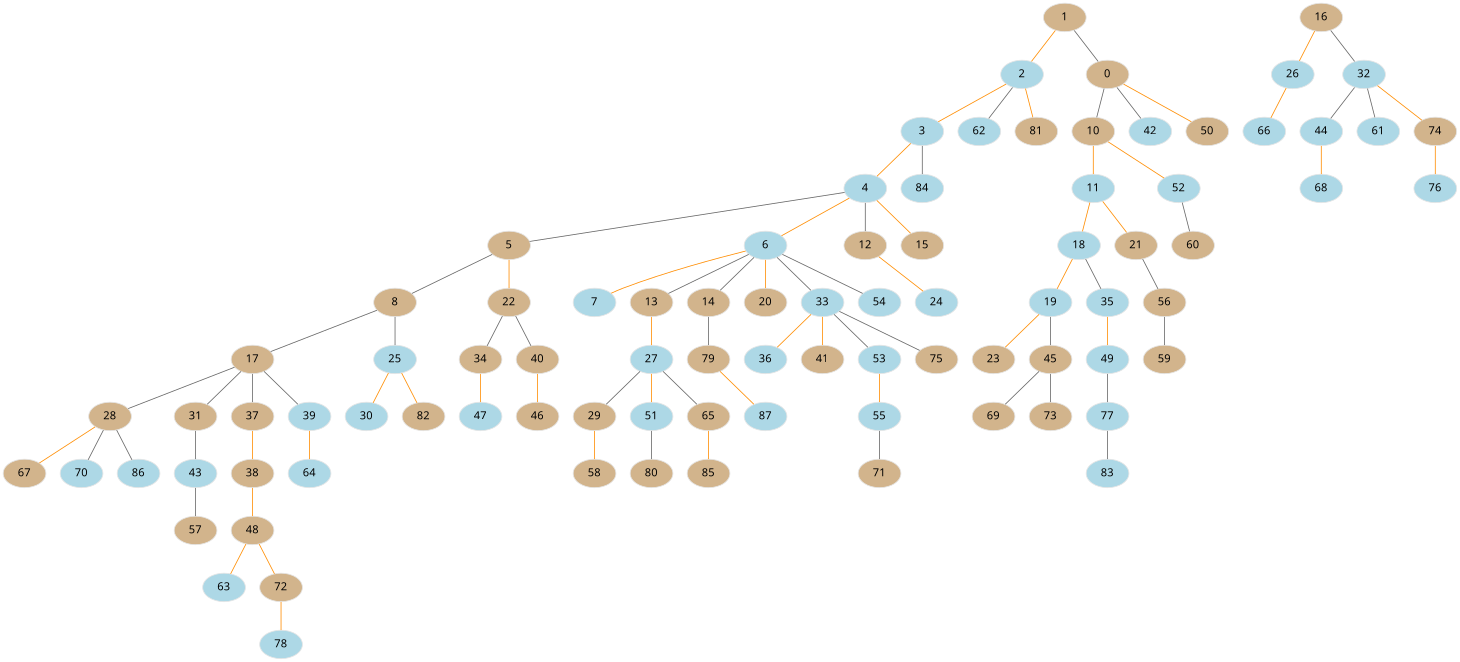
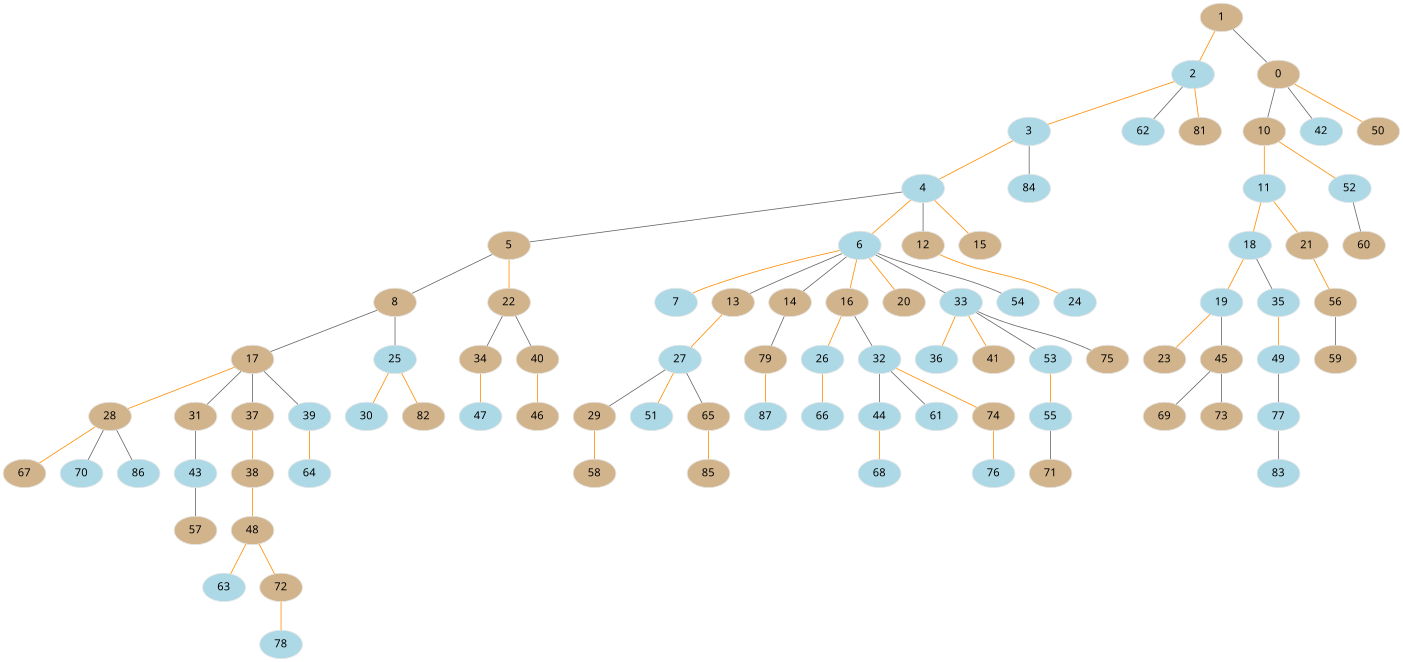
none -> (853, 274)
(1150, 274) -> (1321, 274)
(181, 388) -> (181, 388)
(652, 473) -> none
